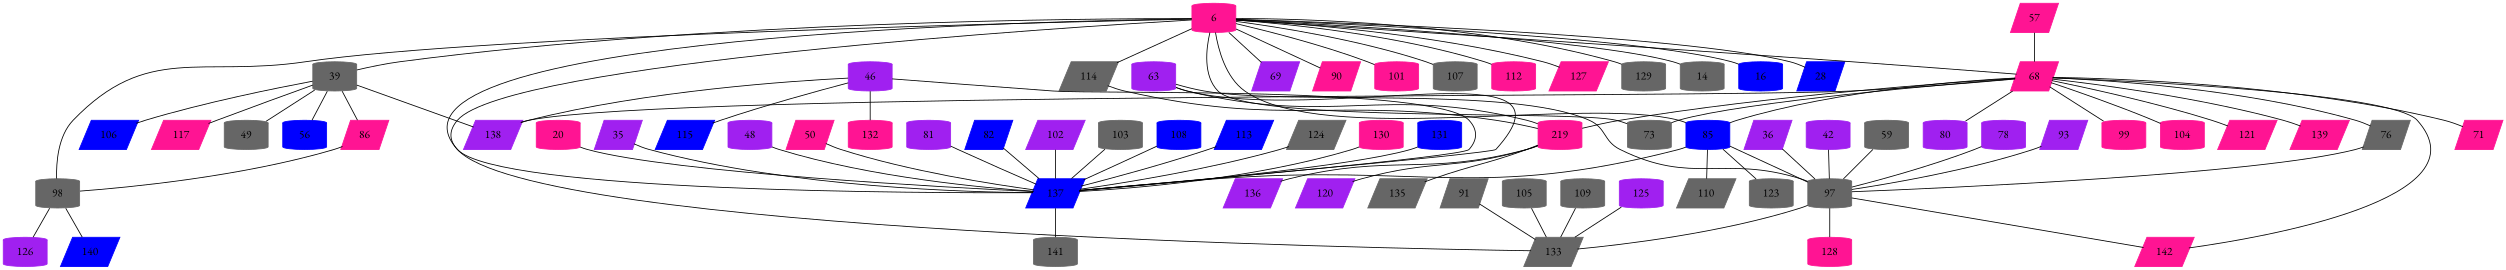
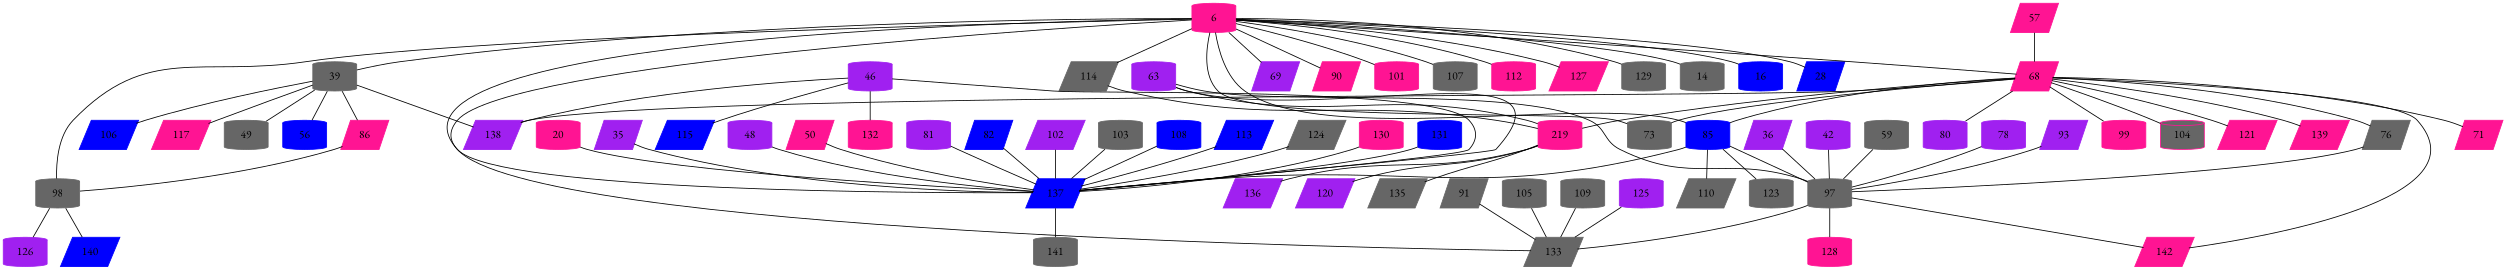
(2182, 135) -> (2182, 135)
